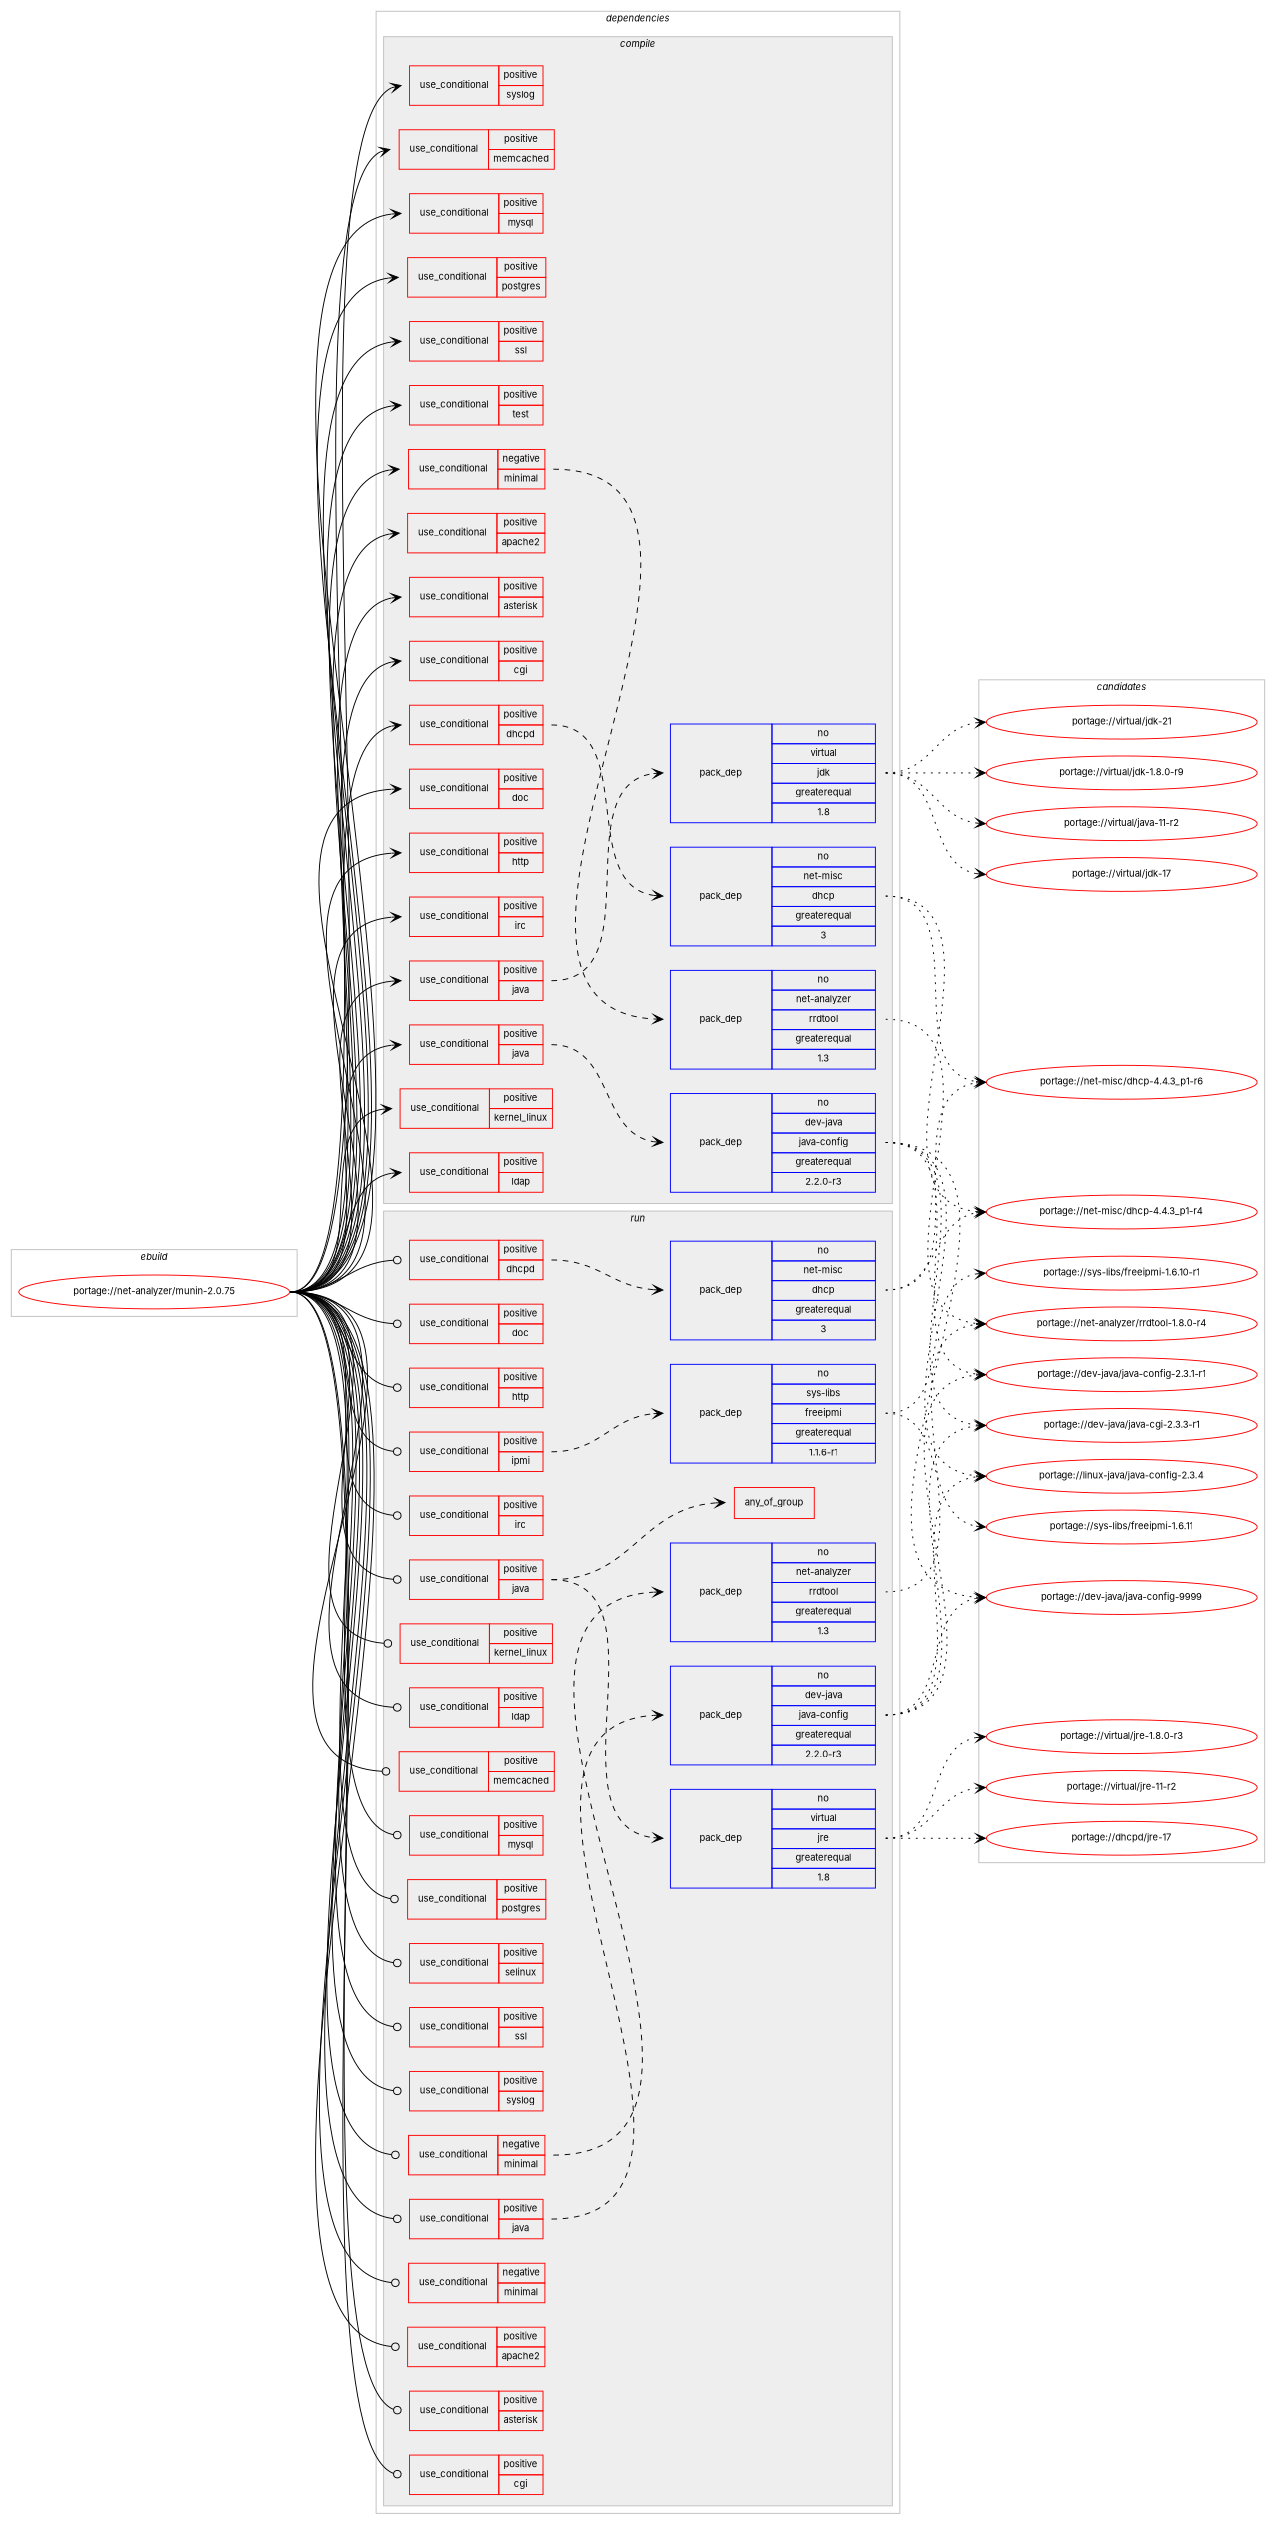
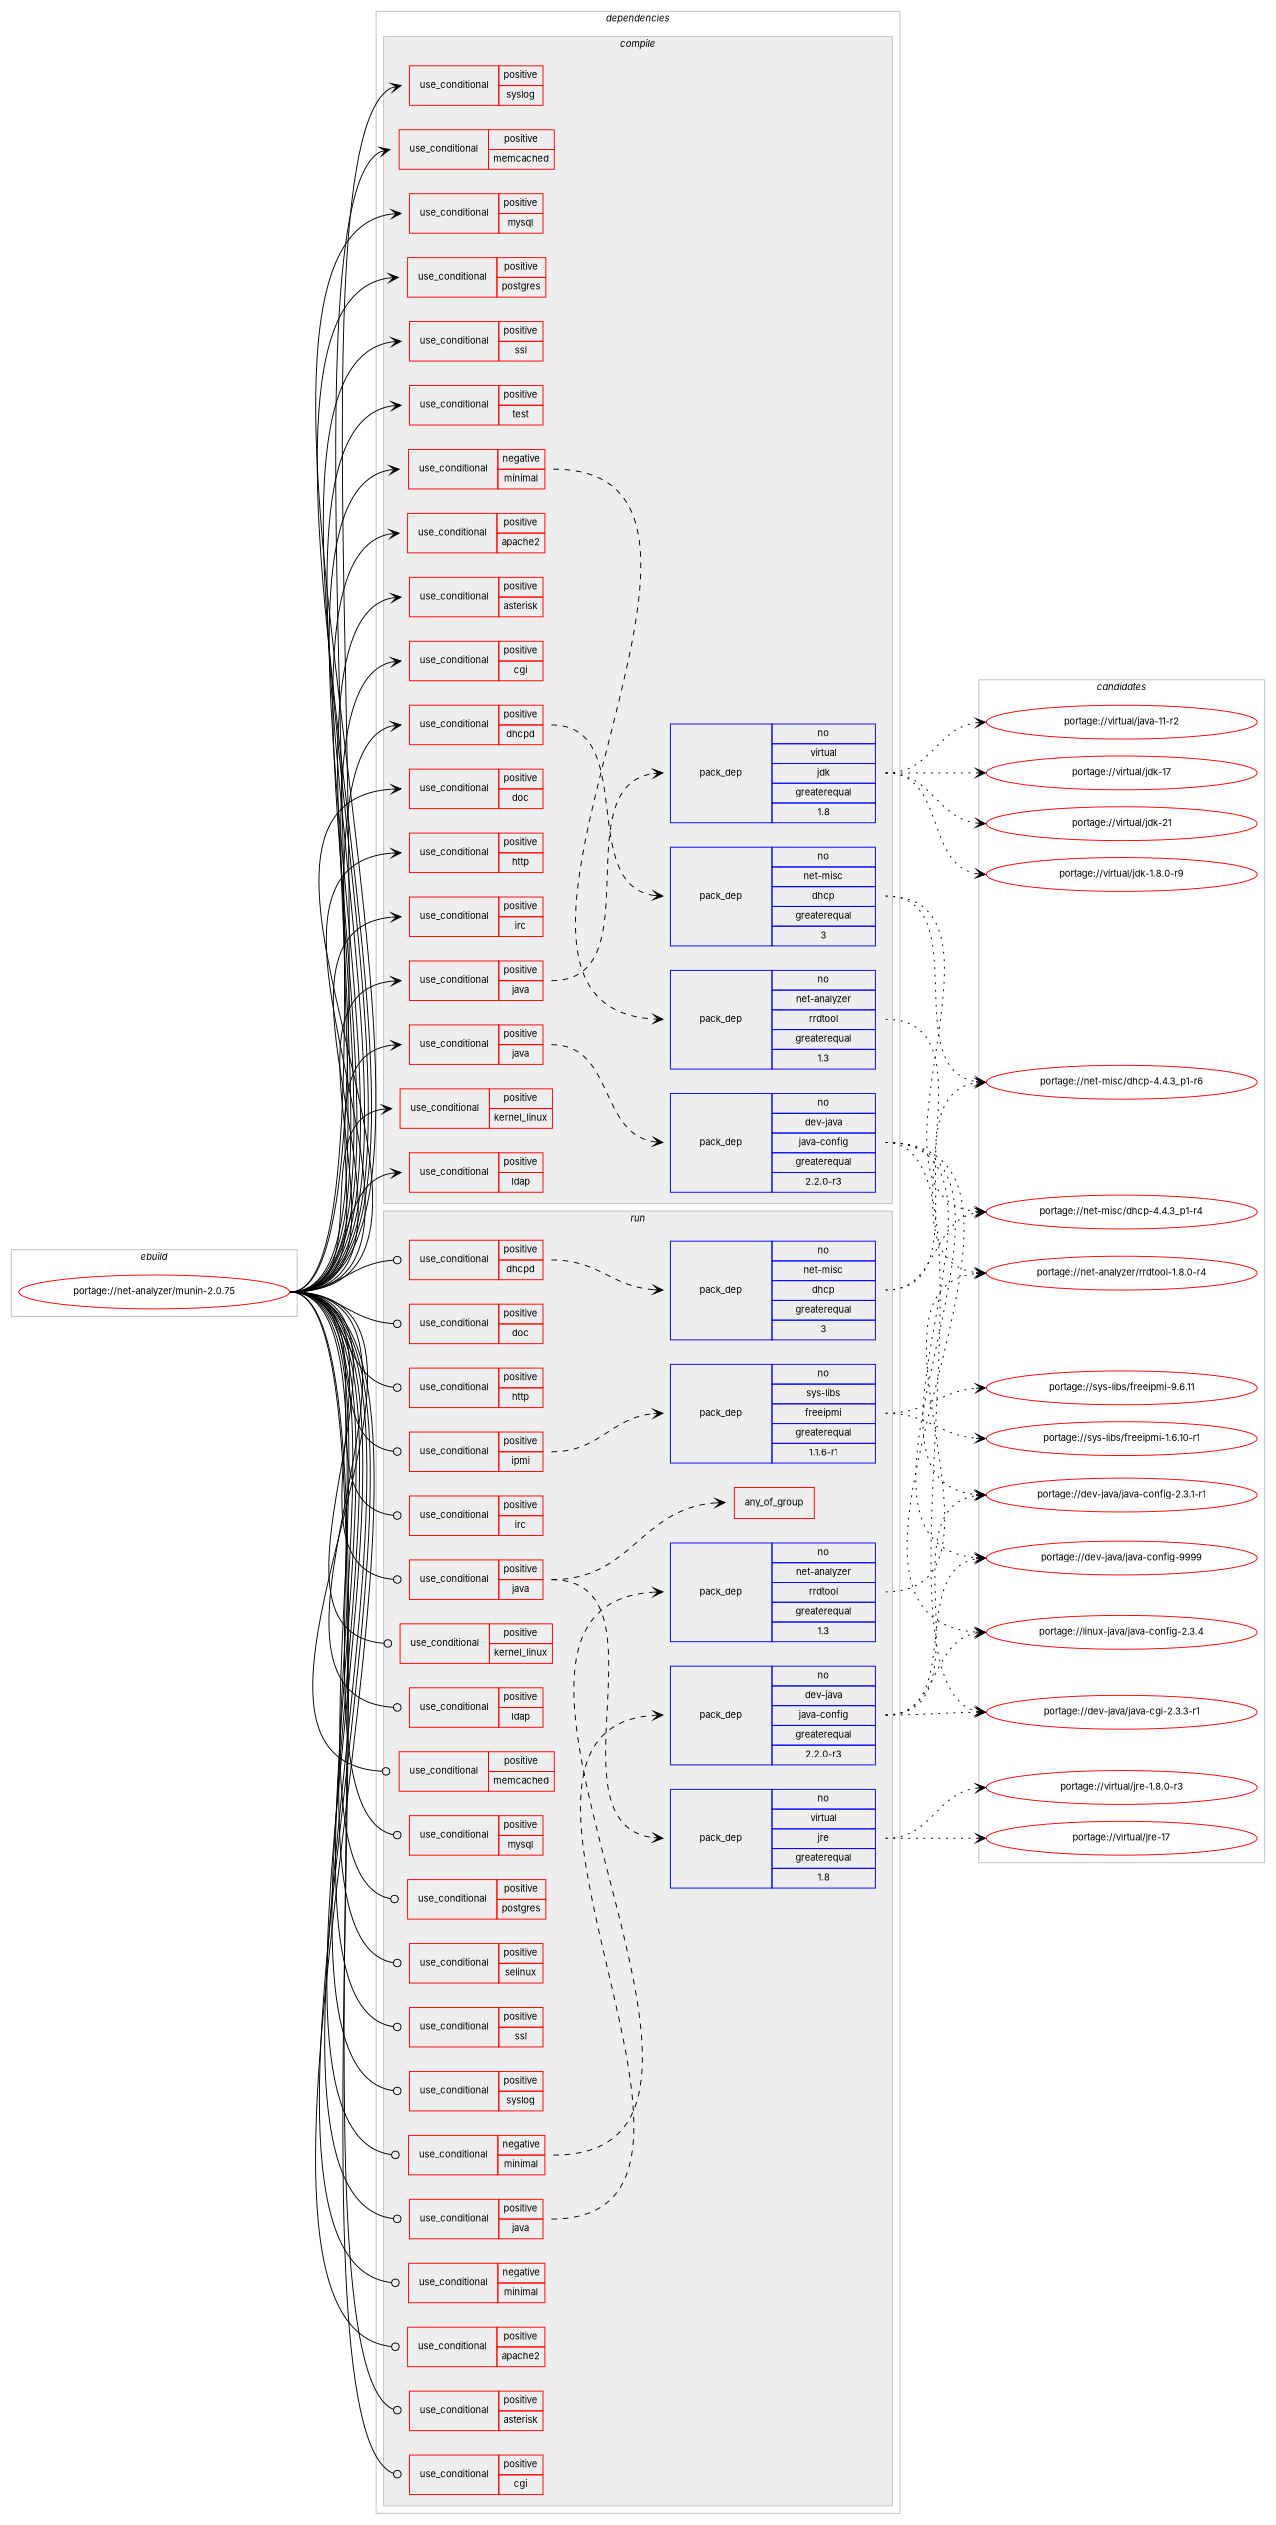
(1122, 1527) -> (1122, 1388)
(1122, 1787) -> none
(1122, 1838) -> (1122, 1838)
